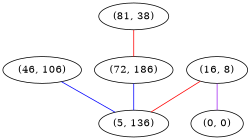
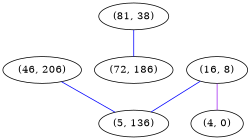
(134, 43) -> (134, 43)
(42, 70) -> (42, 70)
(134, 97) -> none
(176, 97) -> (176, 97)
(217, 124) -> (217, 124)
